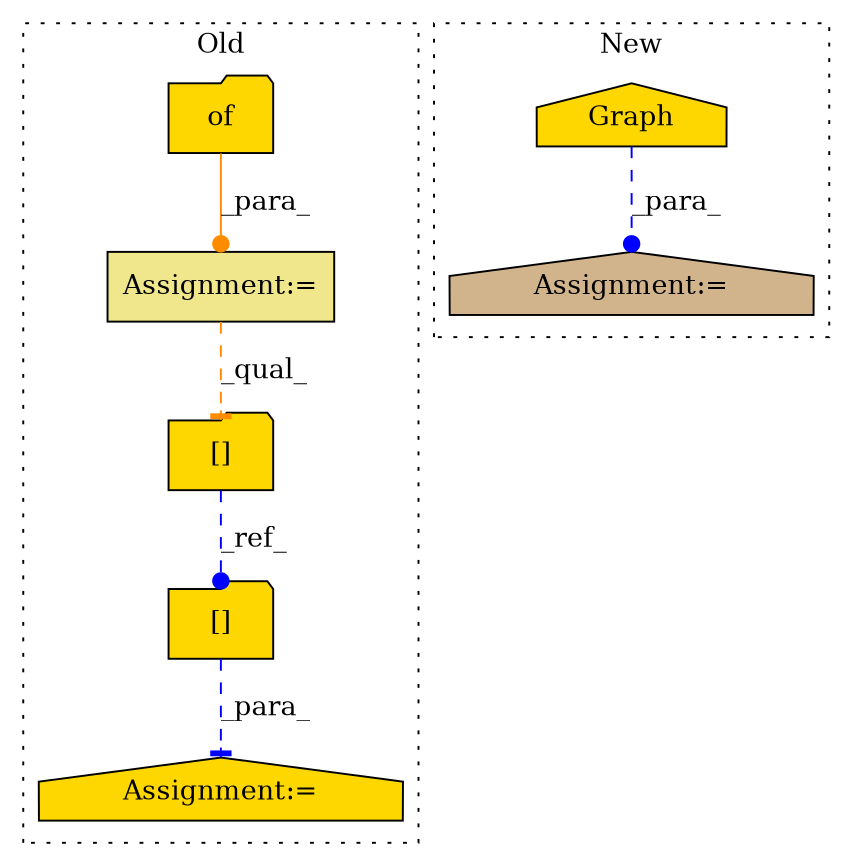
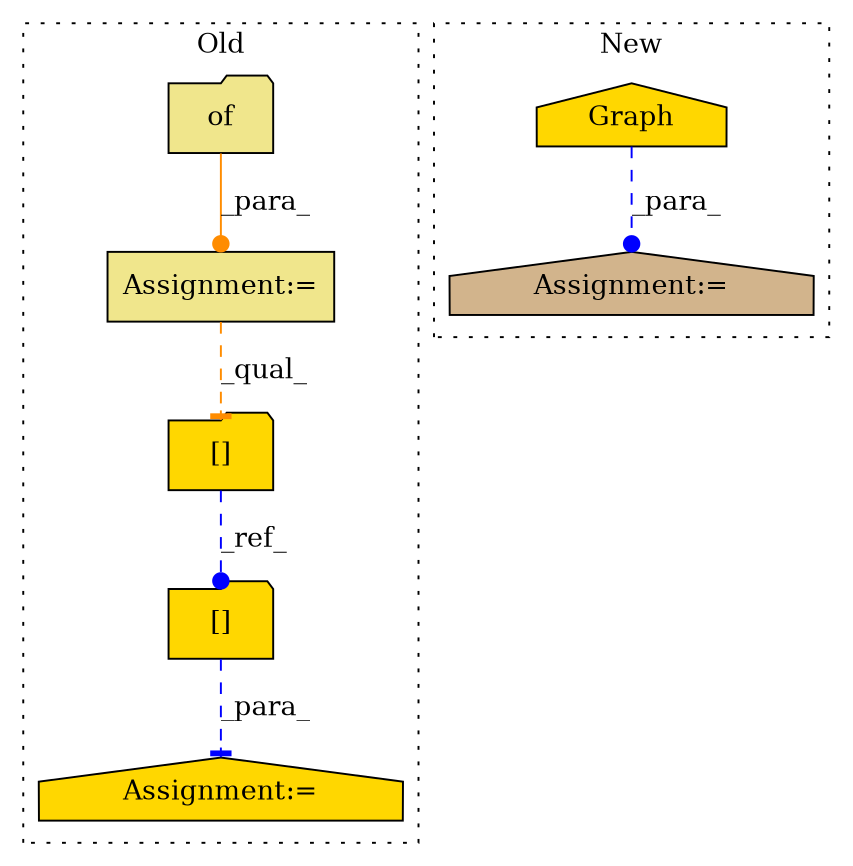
(221, 118) -> (221, 118)
